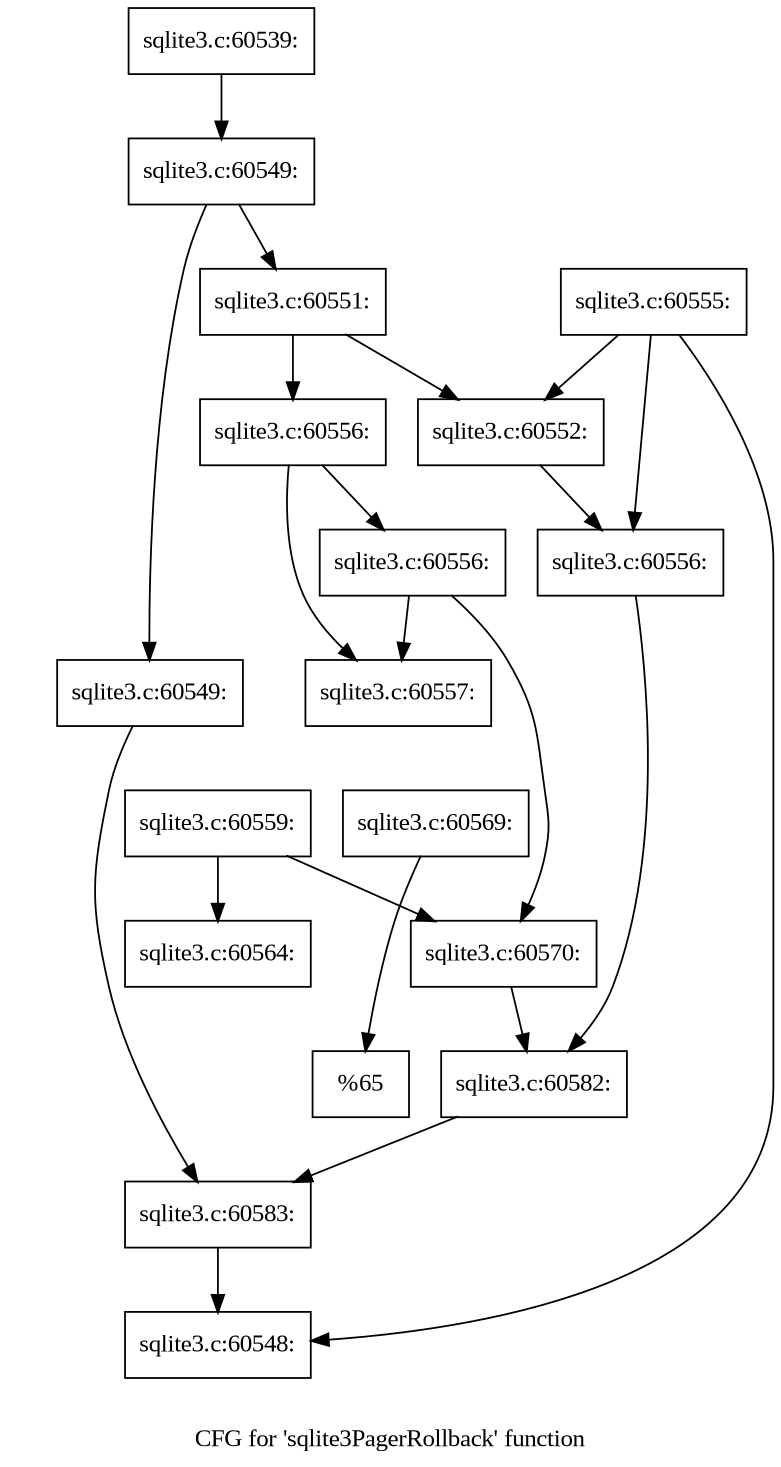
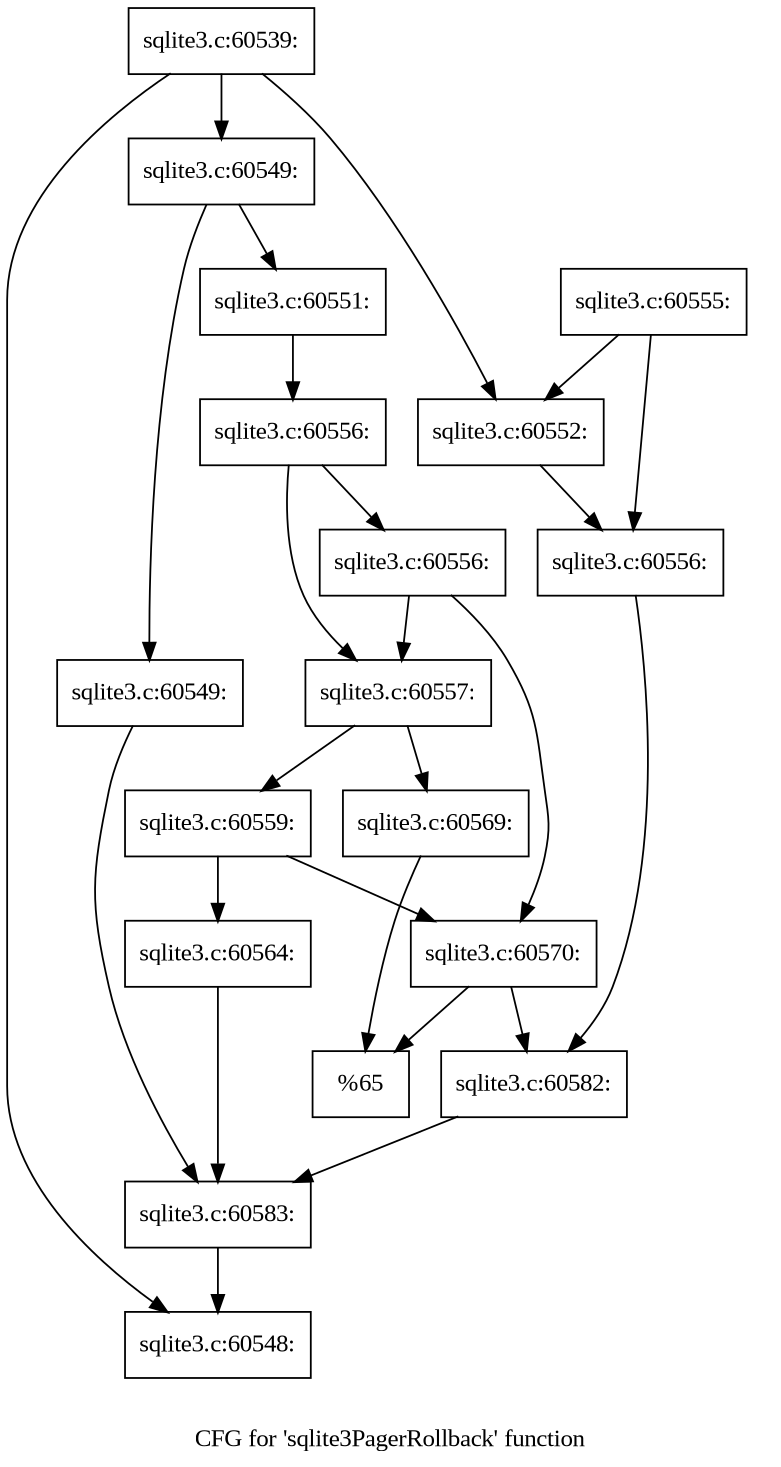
(394, 362) -> (389, 217)
none -> (415, 750)
none -> (316, 753)
(773, 978) -> (7, 683)
none -> (439, 1013)
none -> (218, 1075)
